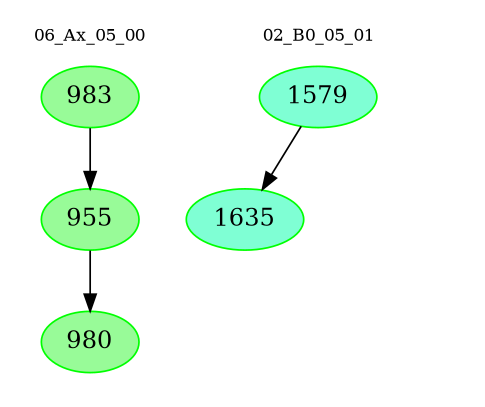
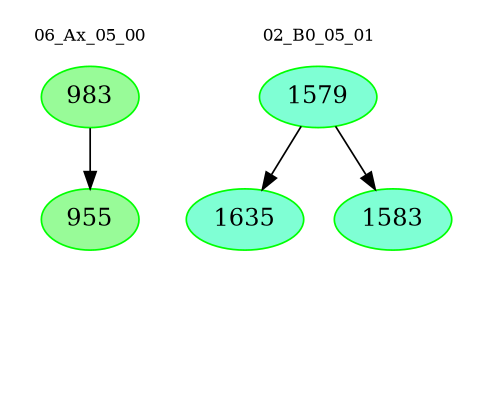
none -> (393, 219)
(90, 342) -> none
